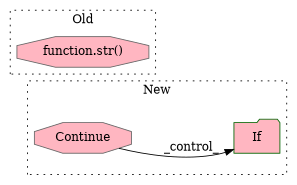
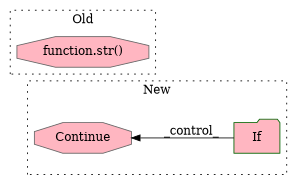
(172, 157) -> (187, 138)
